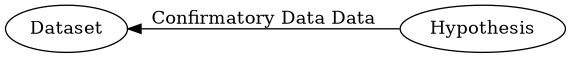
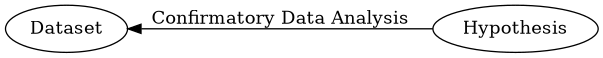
(264, 19) -> (280, 19)
